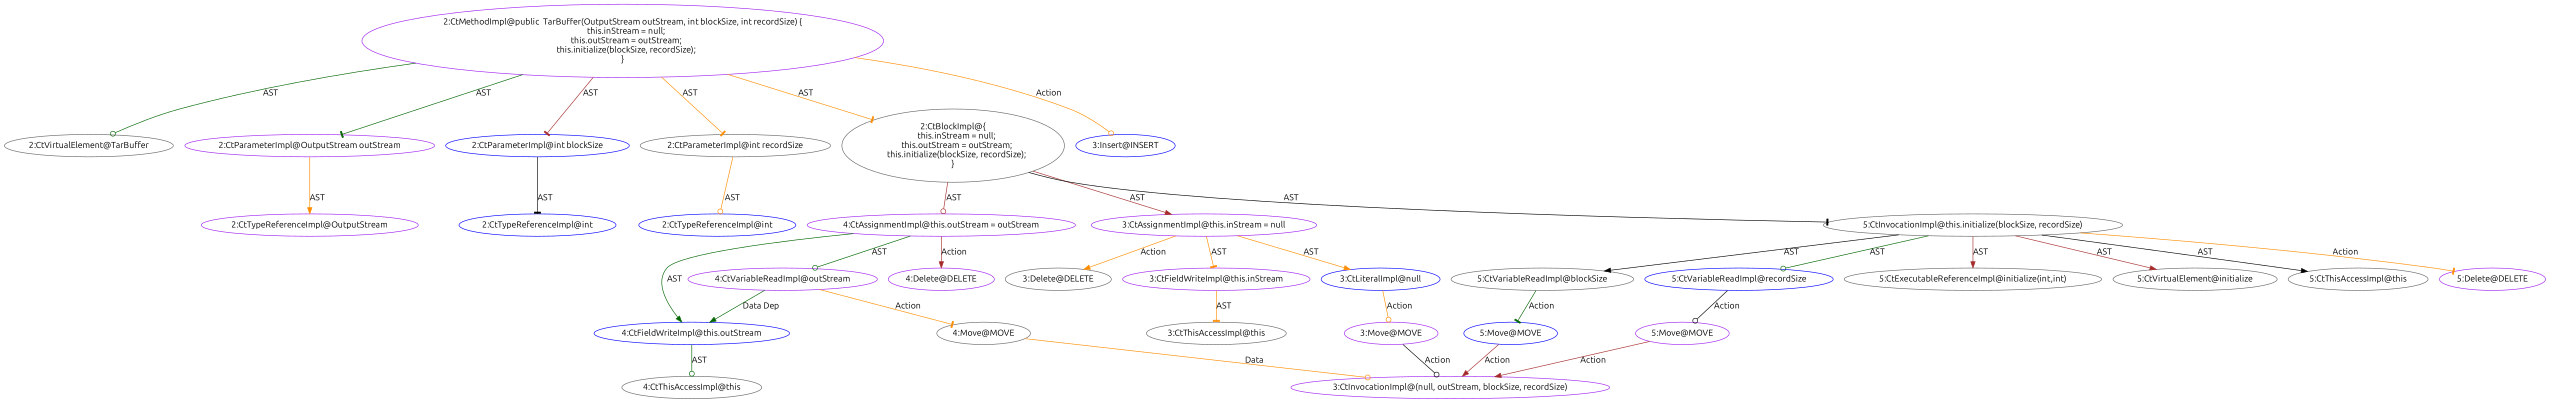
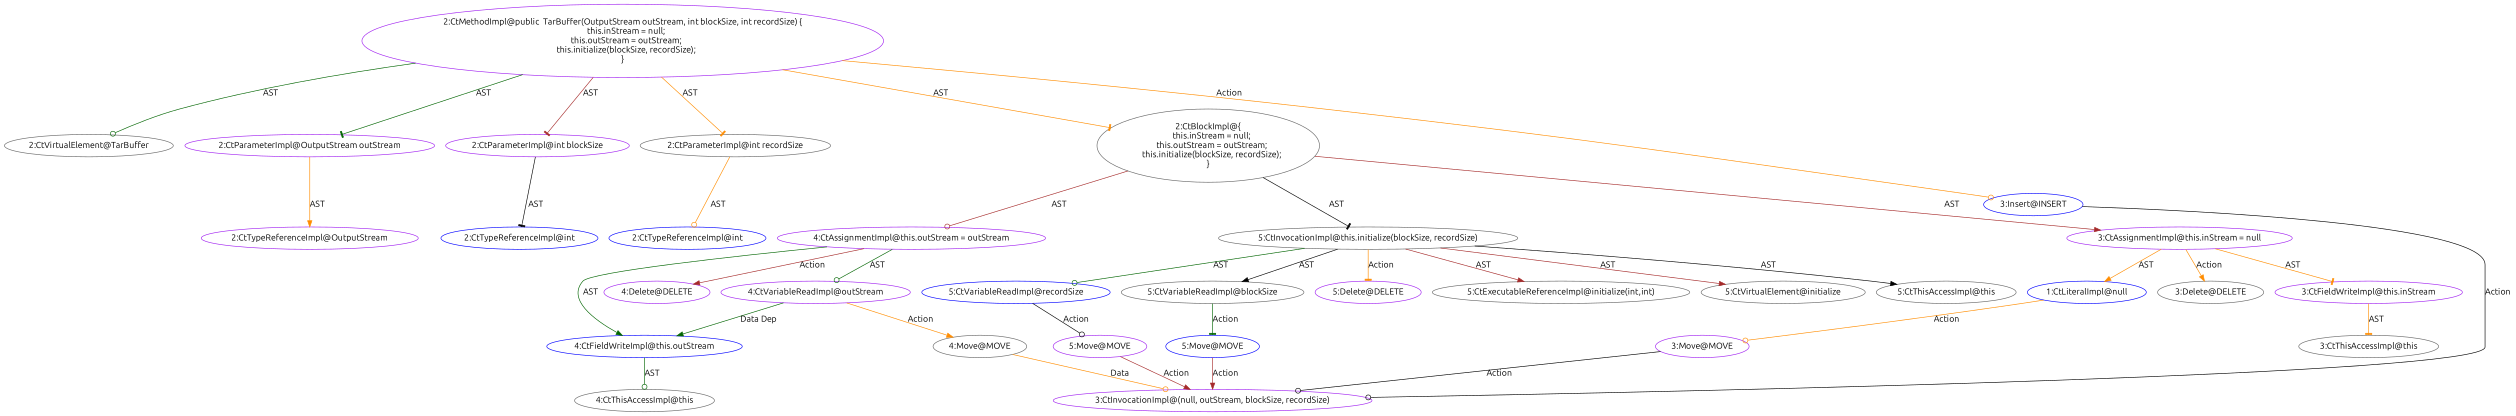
(538, 146) -> (538, 146)
(1381, 279) -> (2087, 292)
(885, 307) -> (897, 319)
none -> (2176, 375)
